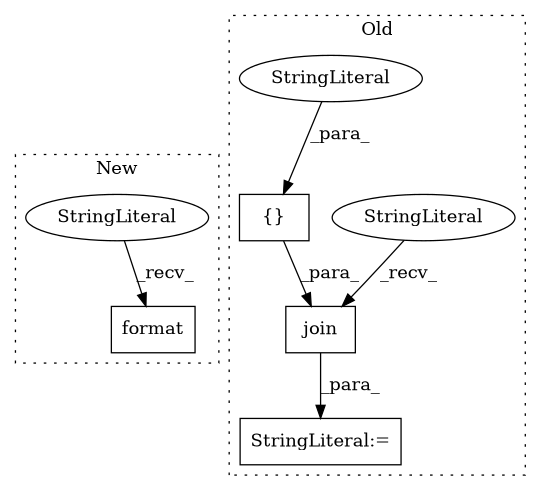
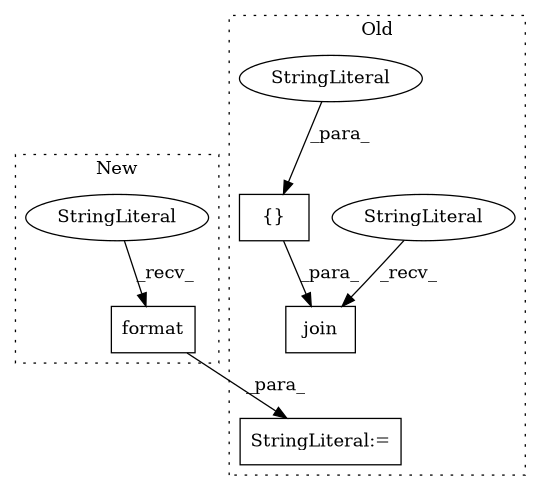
(321, 379) -> (238, 386)
